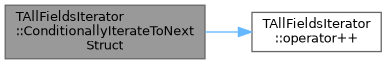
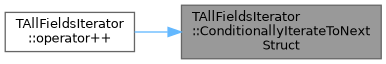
(222, 32) -> (151, 32)
